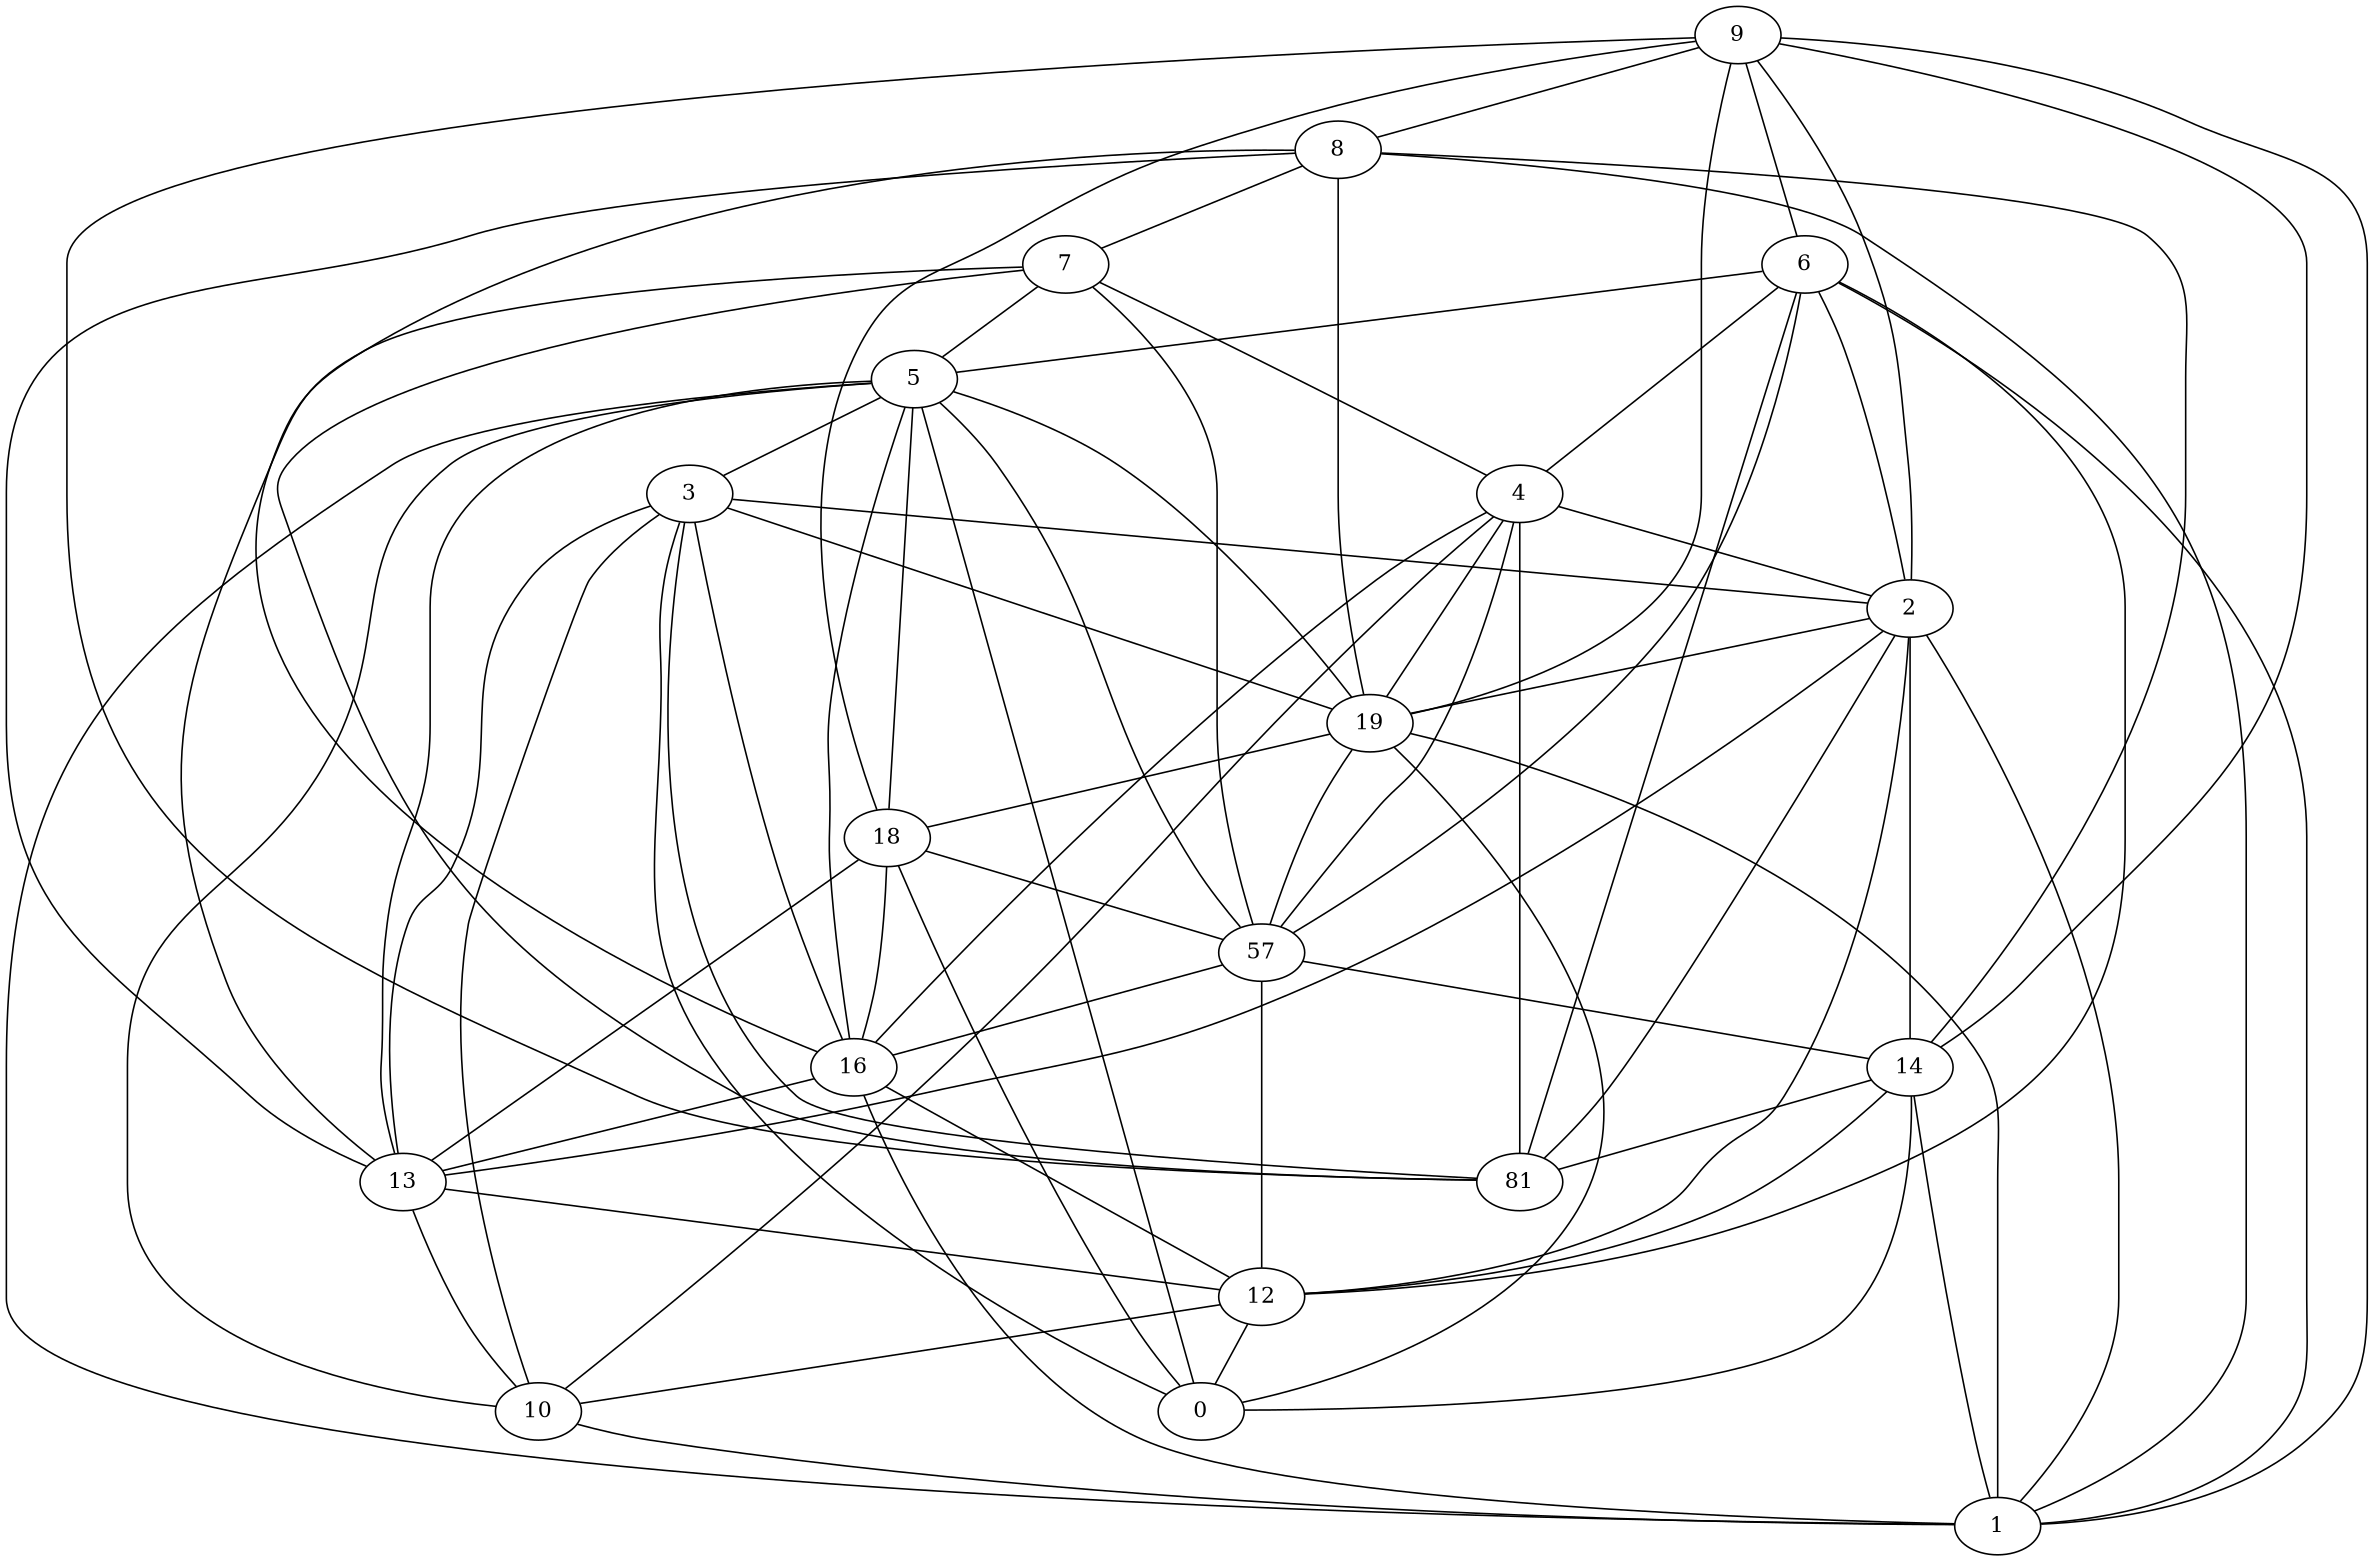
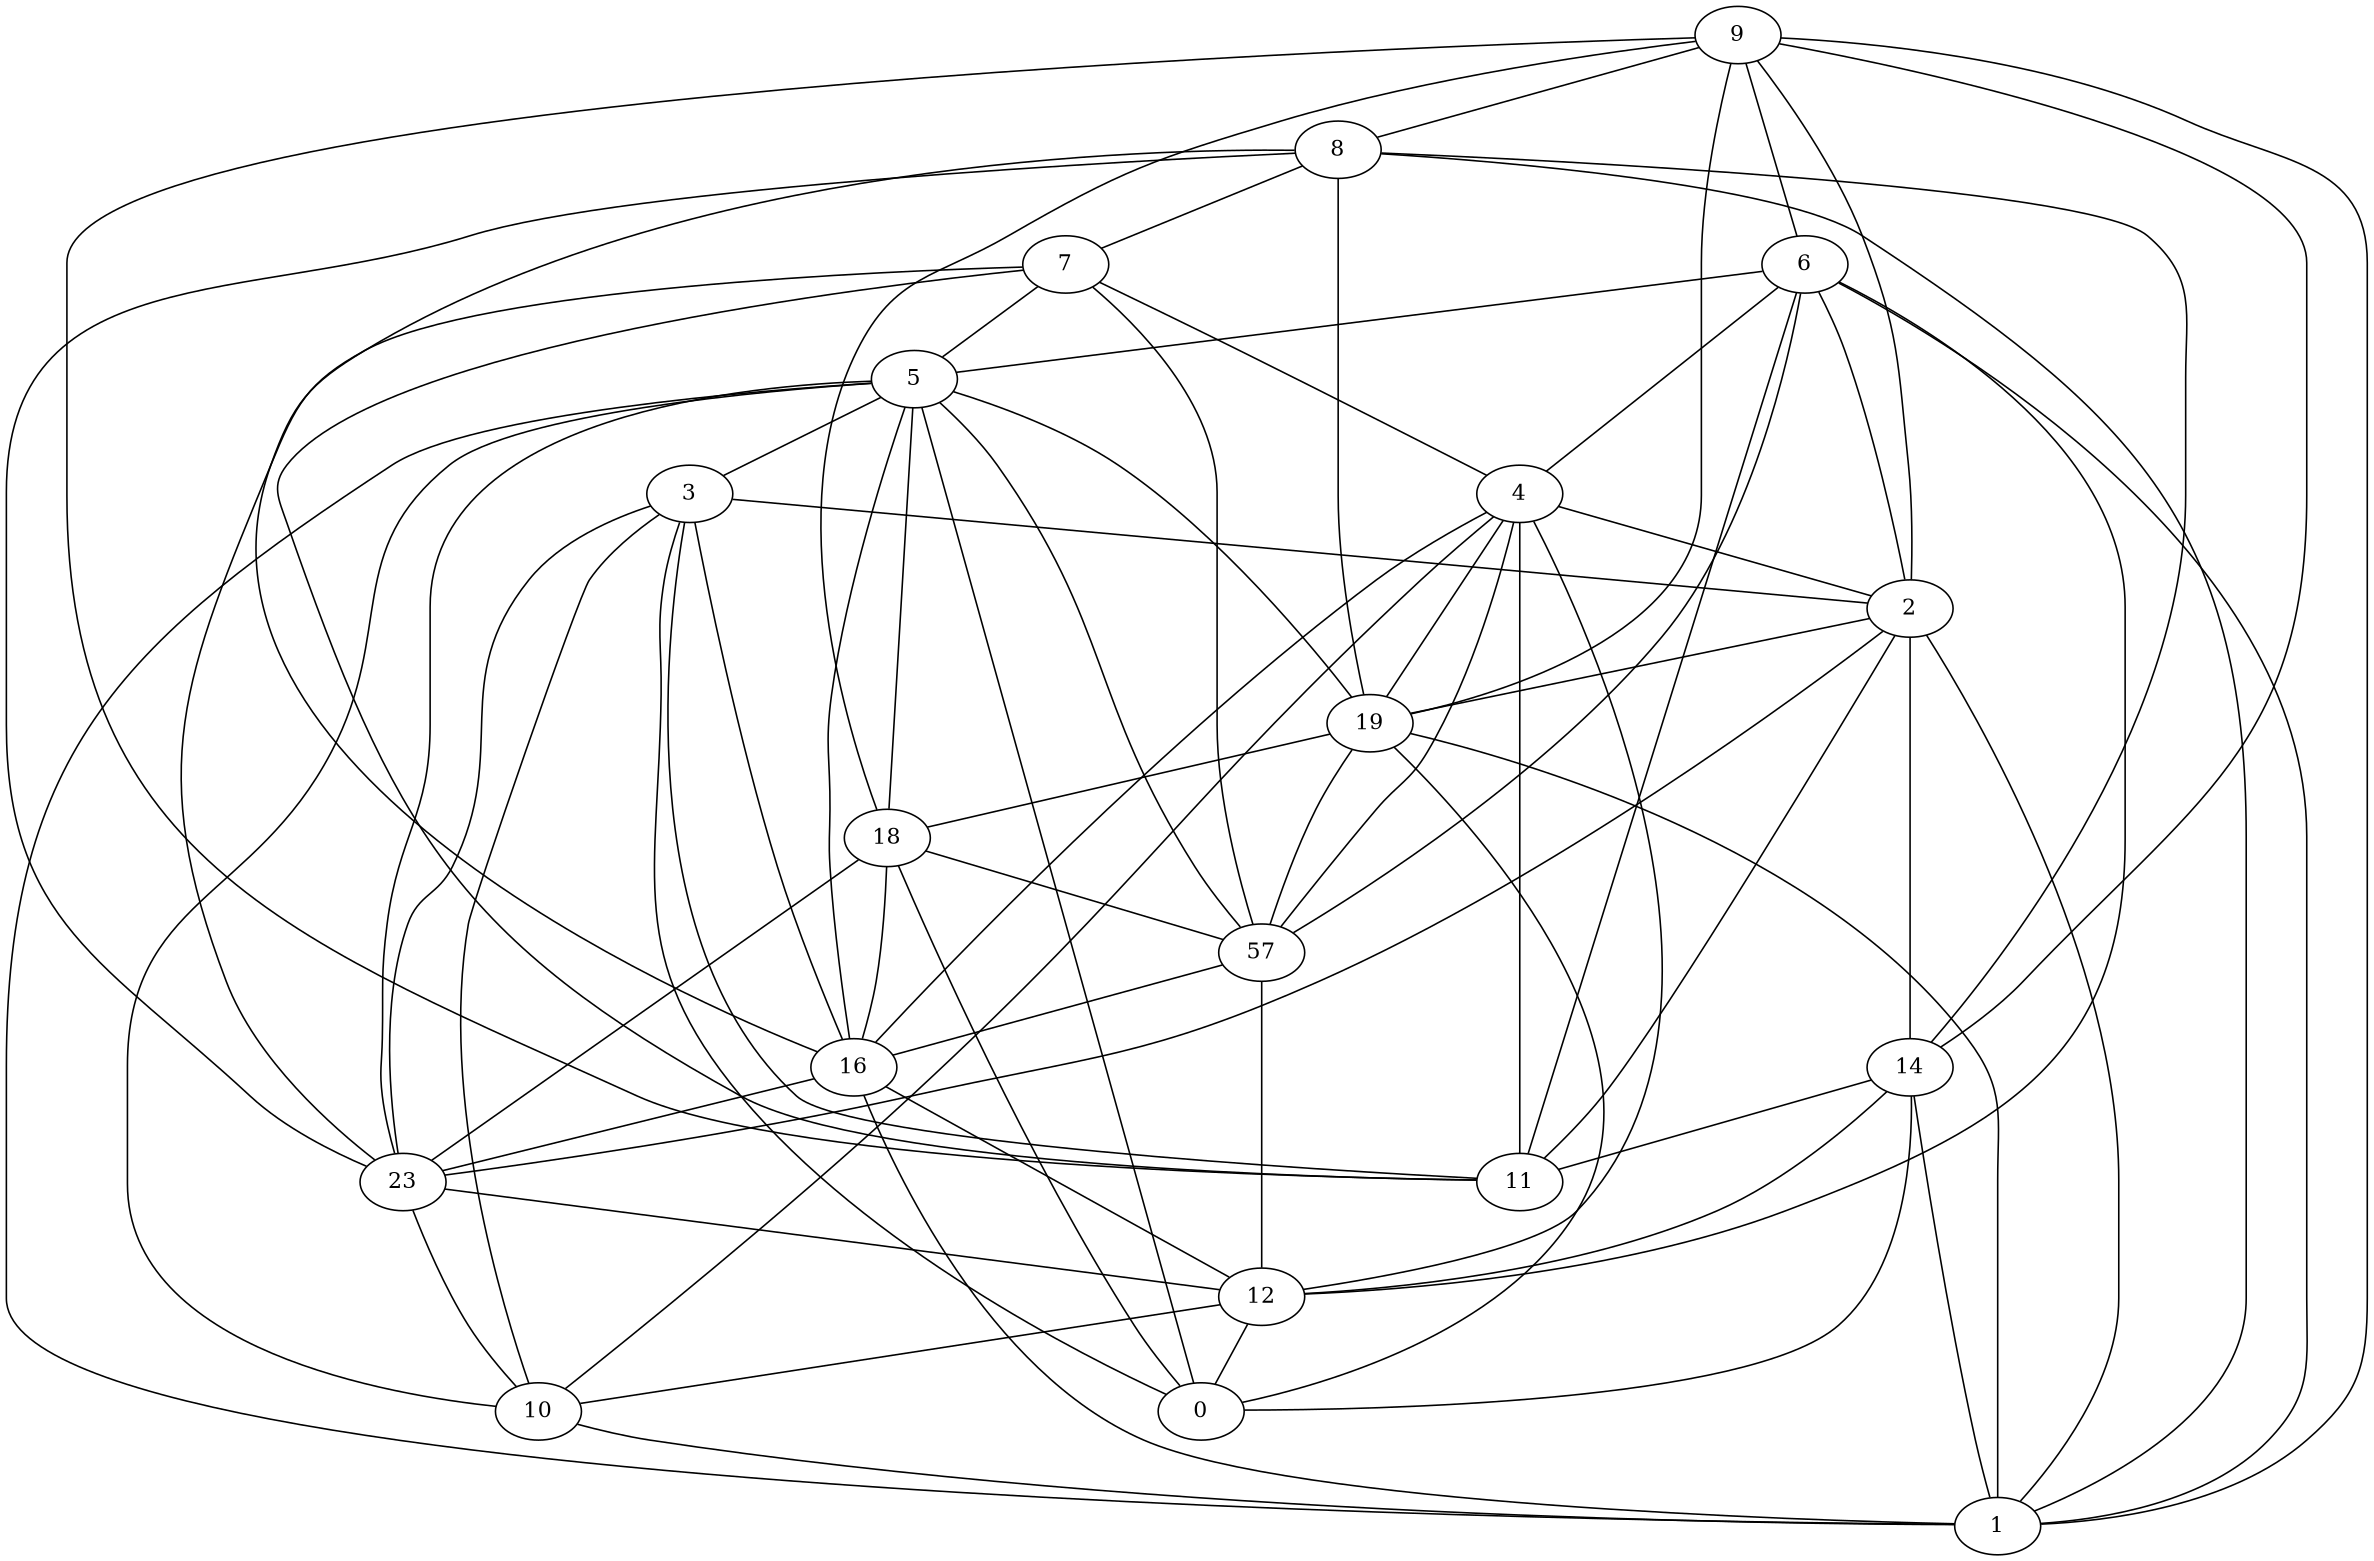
(1030, 608) -> none
(1600, 1012) -> none
(1745, 1133) -> (1660, 983)
(403, 1182) -> (403, 1182)
(1520, 1182) -> (1520, 1182)
